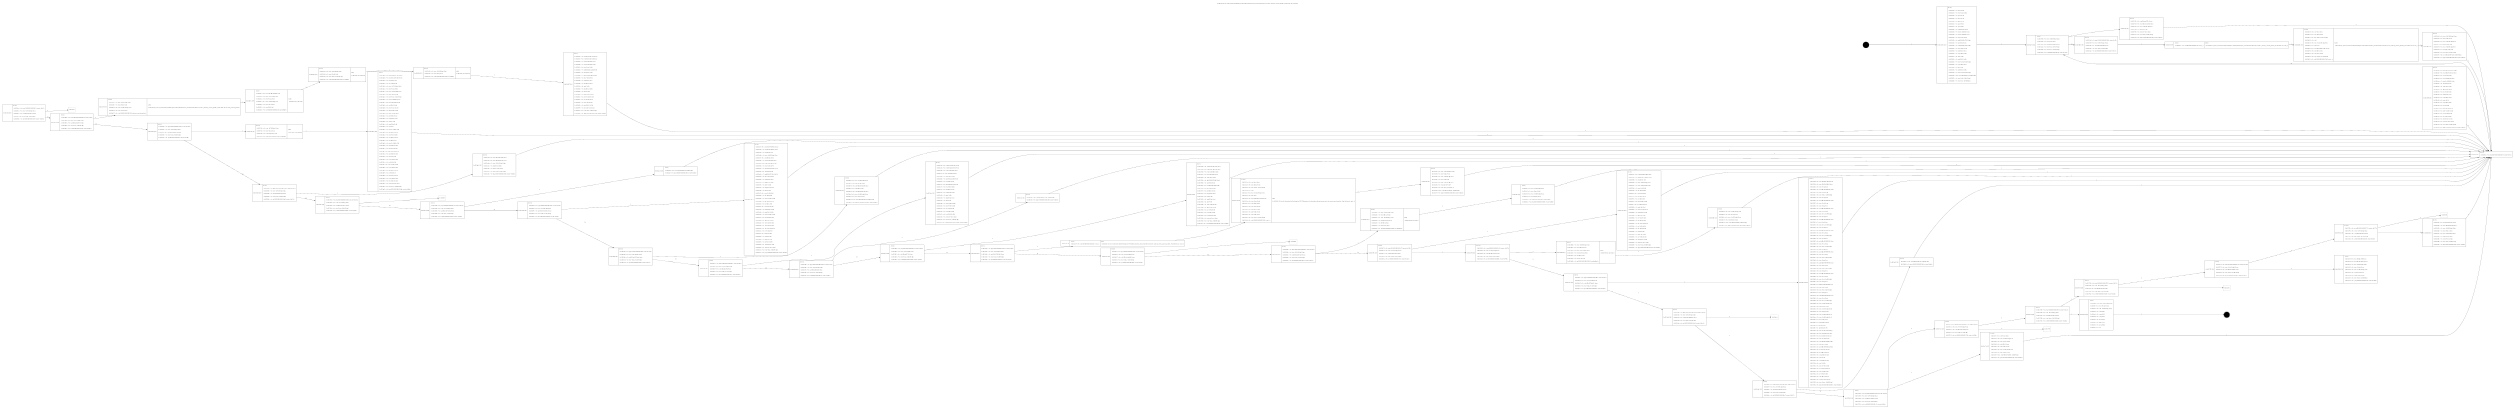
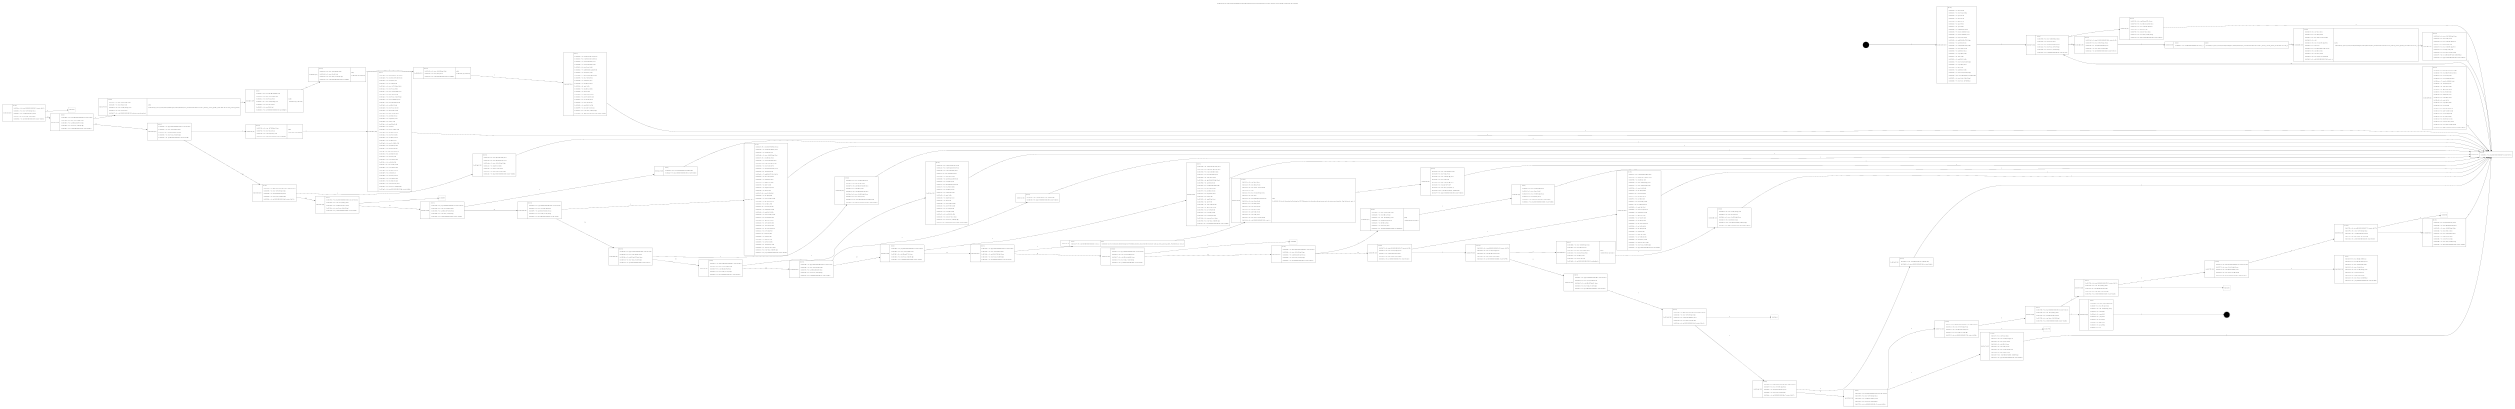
(1820, 282) -> none
